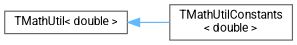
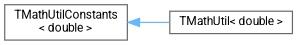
(155, 22) -> (155, 22)
